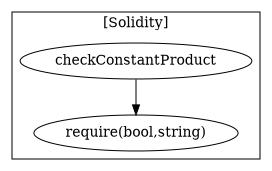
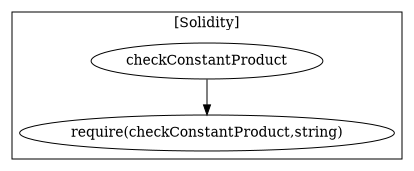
(136, 133) -> (207, 133)
